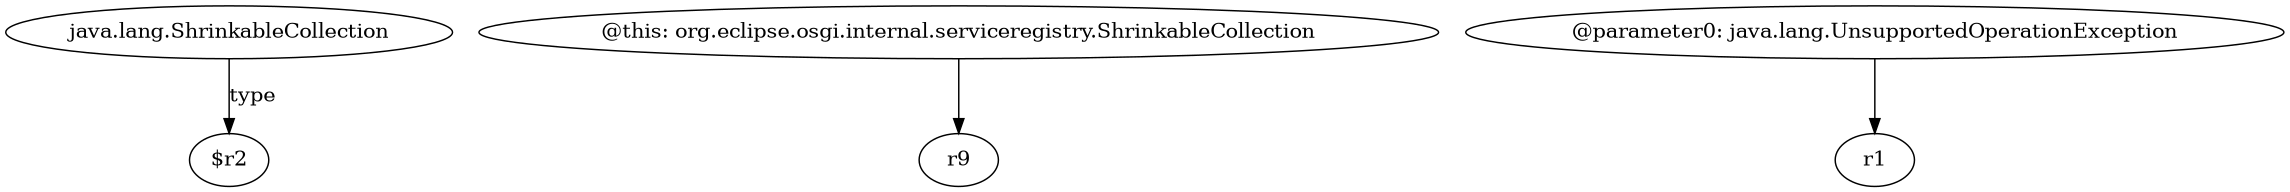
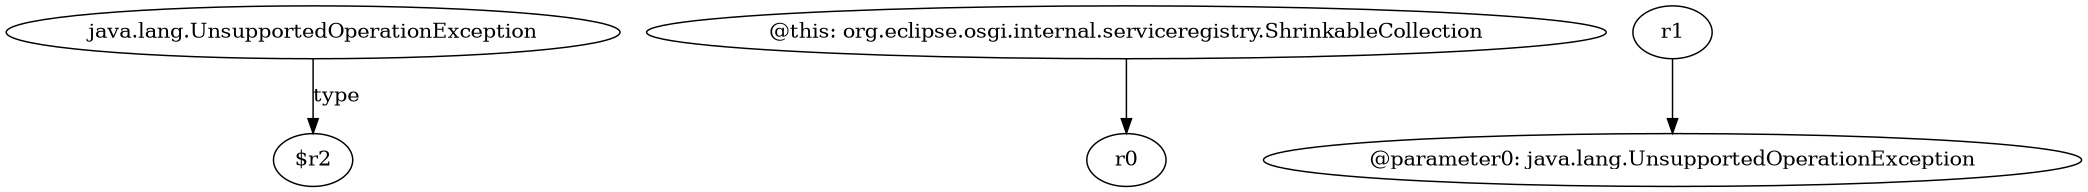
(229, 32) -> (313, 32)
(1875, 89) -> (1673, 89)
(959, 160) -> (1126, 160)
